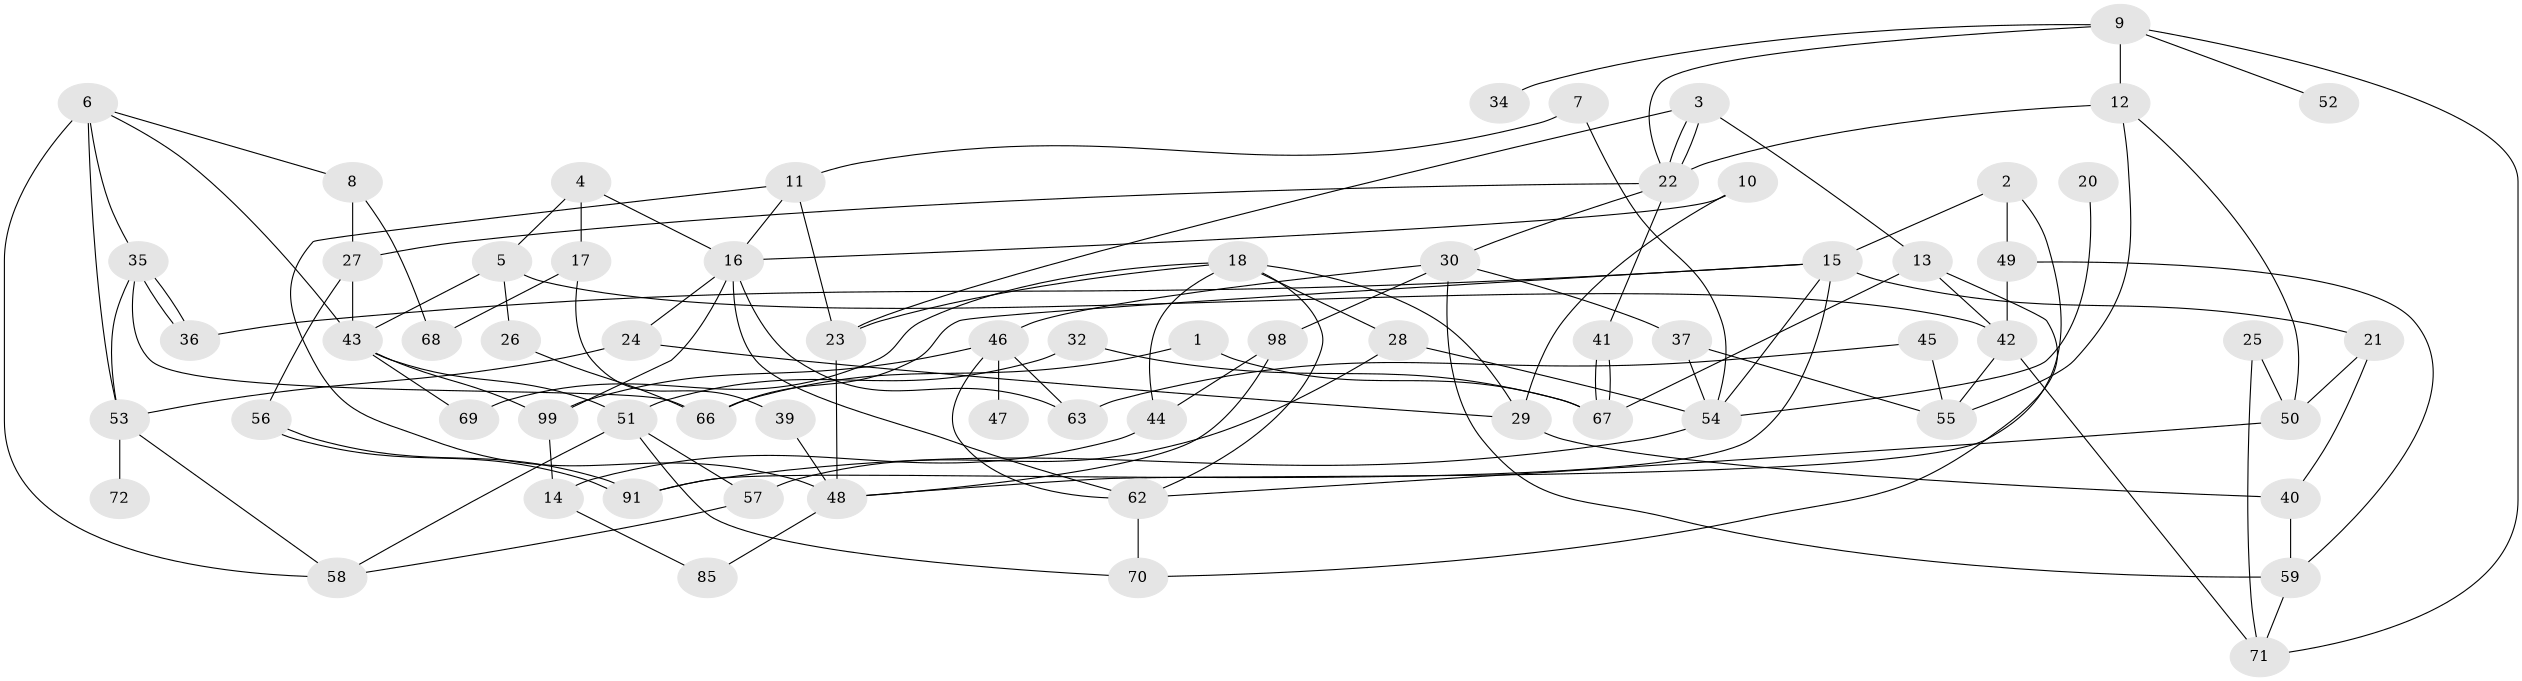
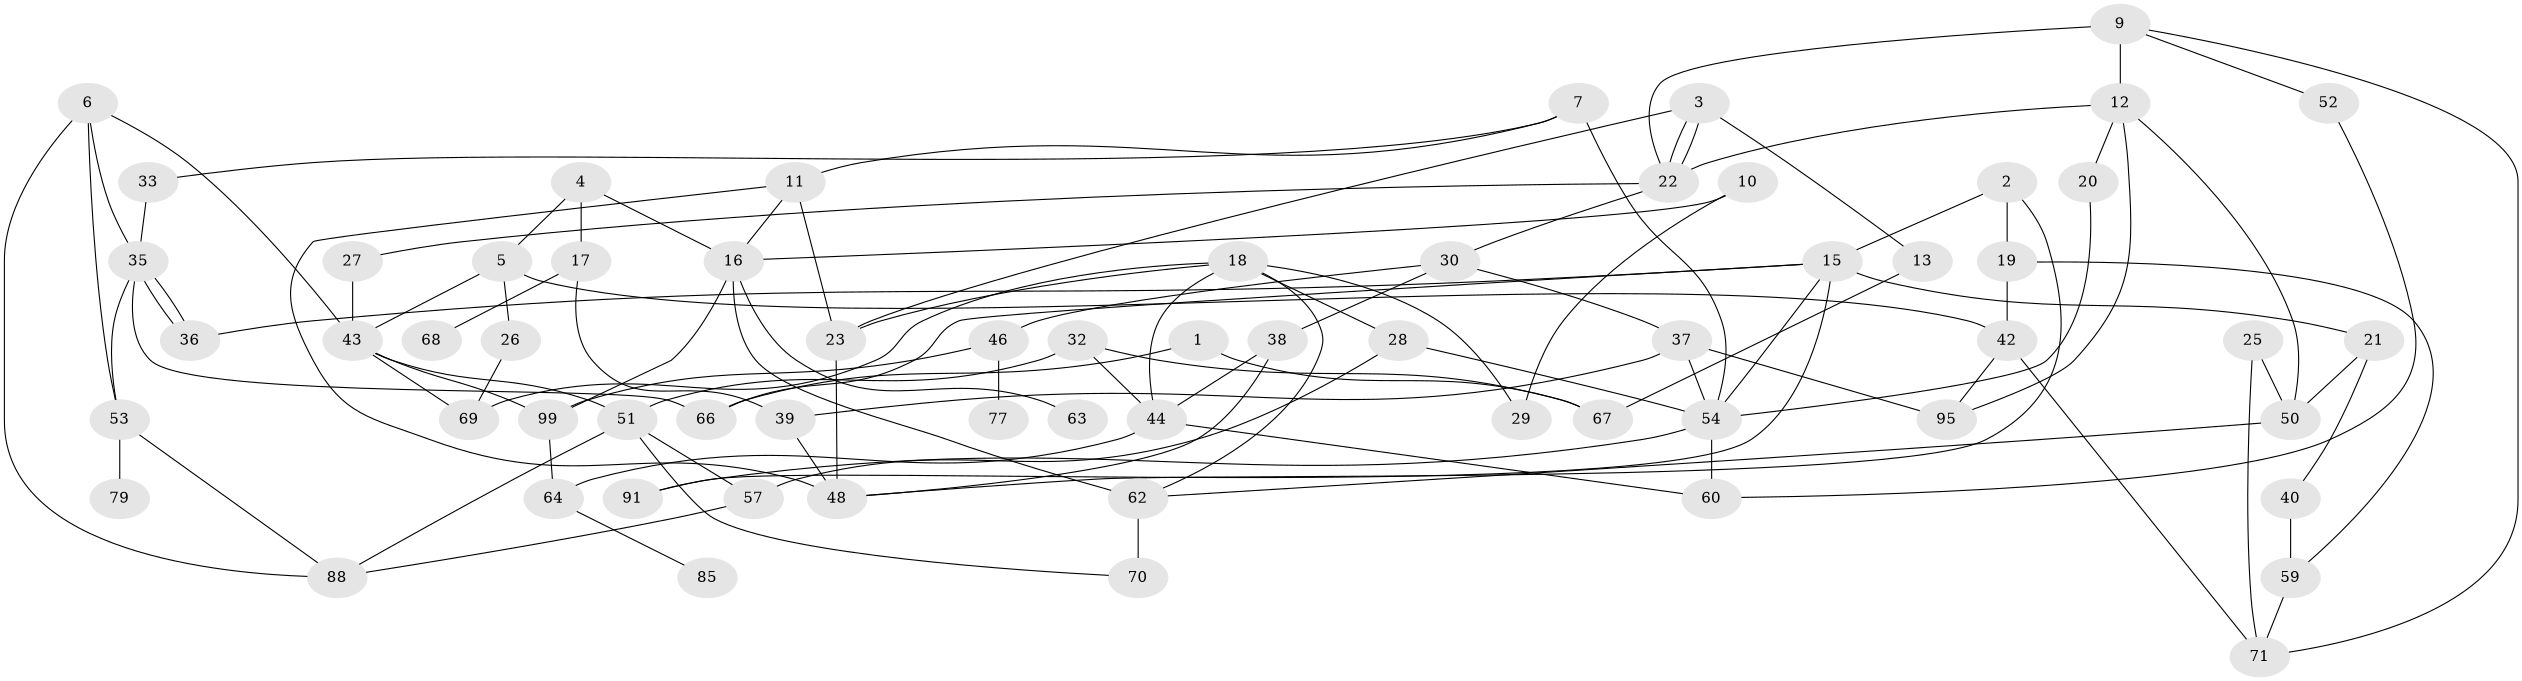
(1500, 103) -> none
none -> (2104, 143)
none -> (148, 182)
(353, 182) -> none
(2007, 261) -> (2007, 261)
(1968, 303) -> none
(632, 341) -> none
(1278, 341) -> (1278, 341)
(1603, 341) -> none
(1928, 341) -> none
(598, 375) -> (494, 373)
none -> (1117, 380)
(1049, 390) -> none
none -> (1260, 397)
(261, 420) -> none
(999, 420) -> (999, 420)
(1947, 420) -> (1947, 420)
(991, 468) -> none
(1901, 478) -> none
(120, 499) -> (120, 499)
(554, 499) -> (554, 499)
none -> (1712, 499)
(1742, 520) -> none
(1778, 540) -> none
(764, 543) -> none
(337, 578) -> (337, 578)
